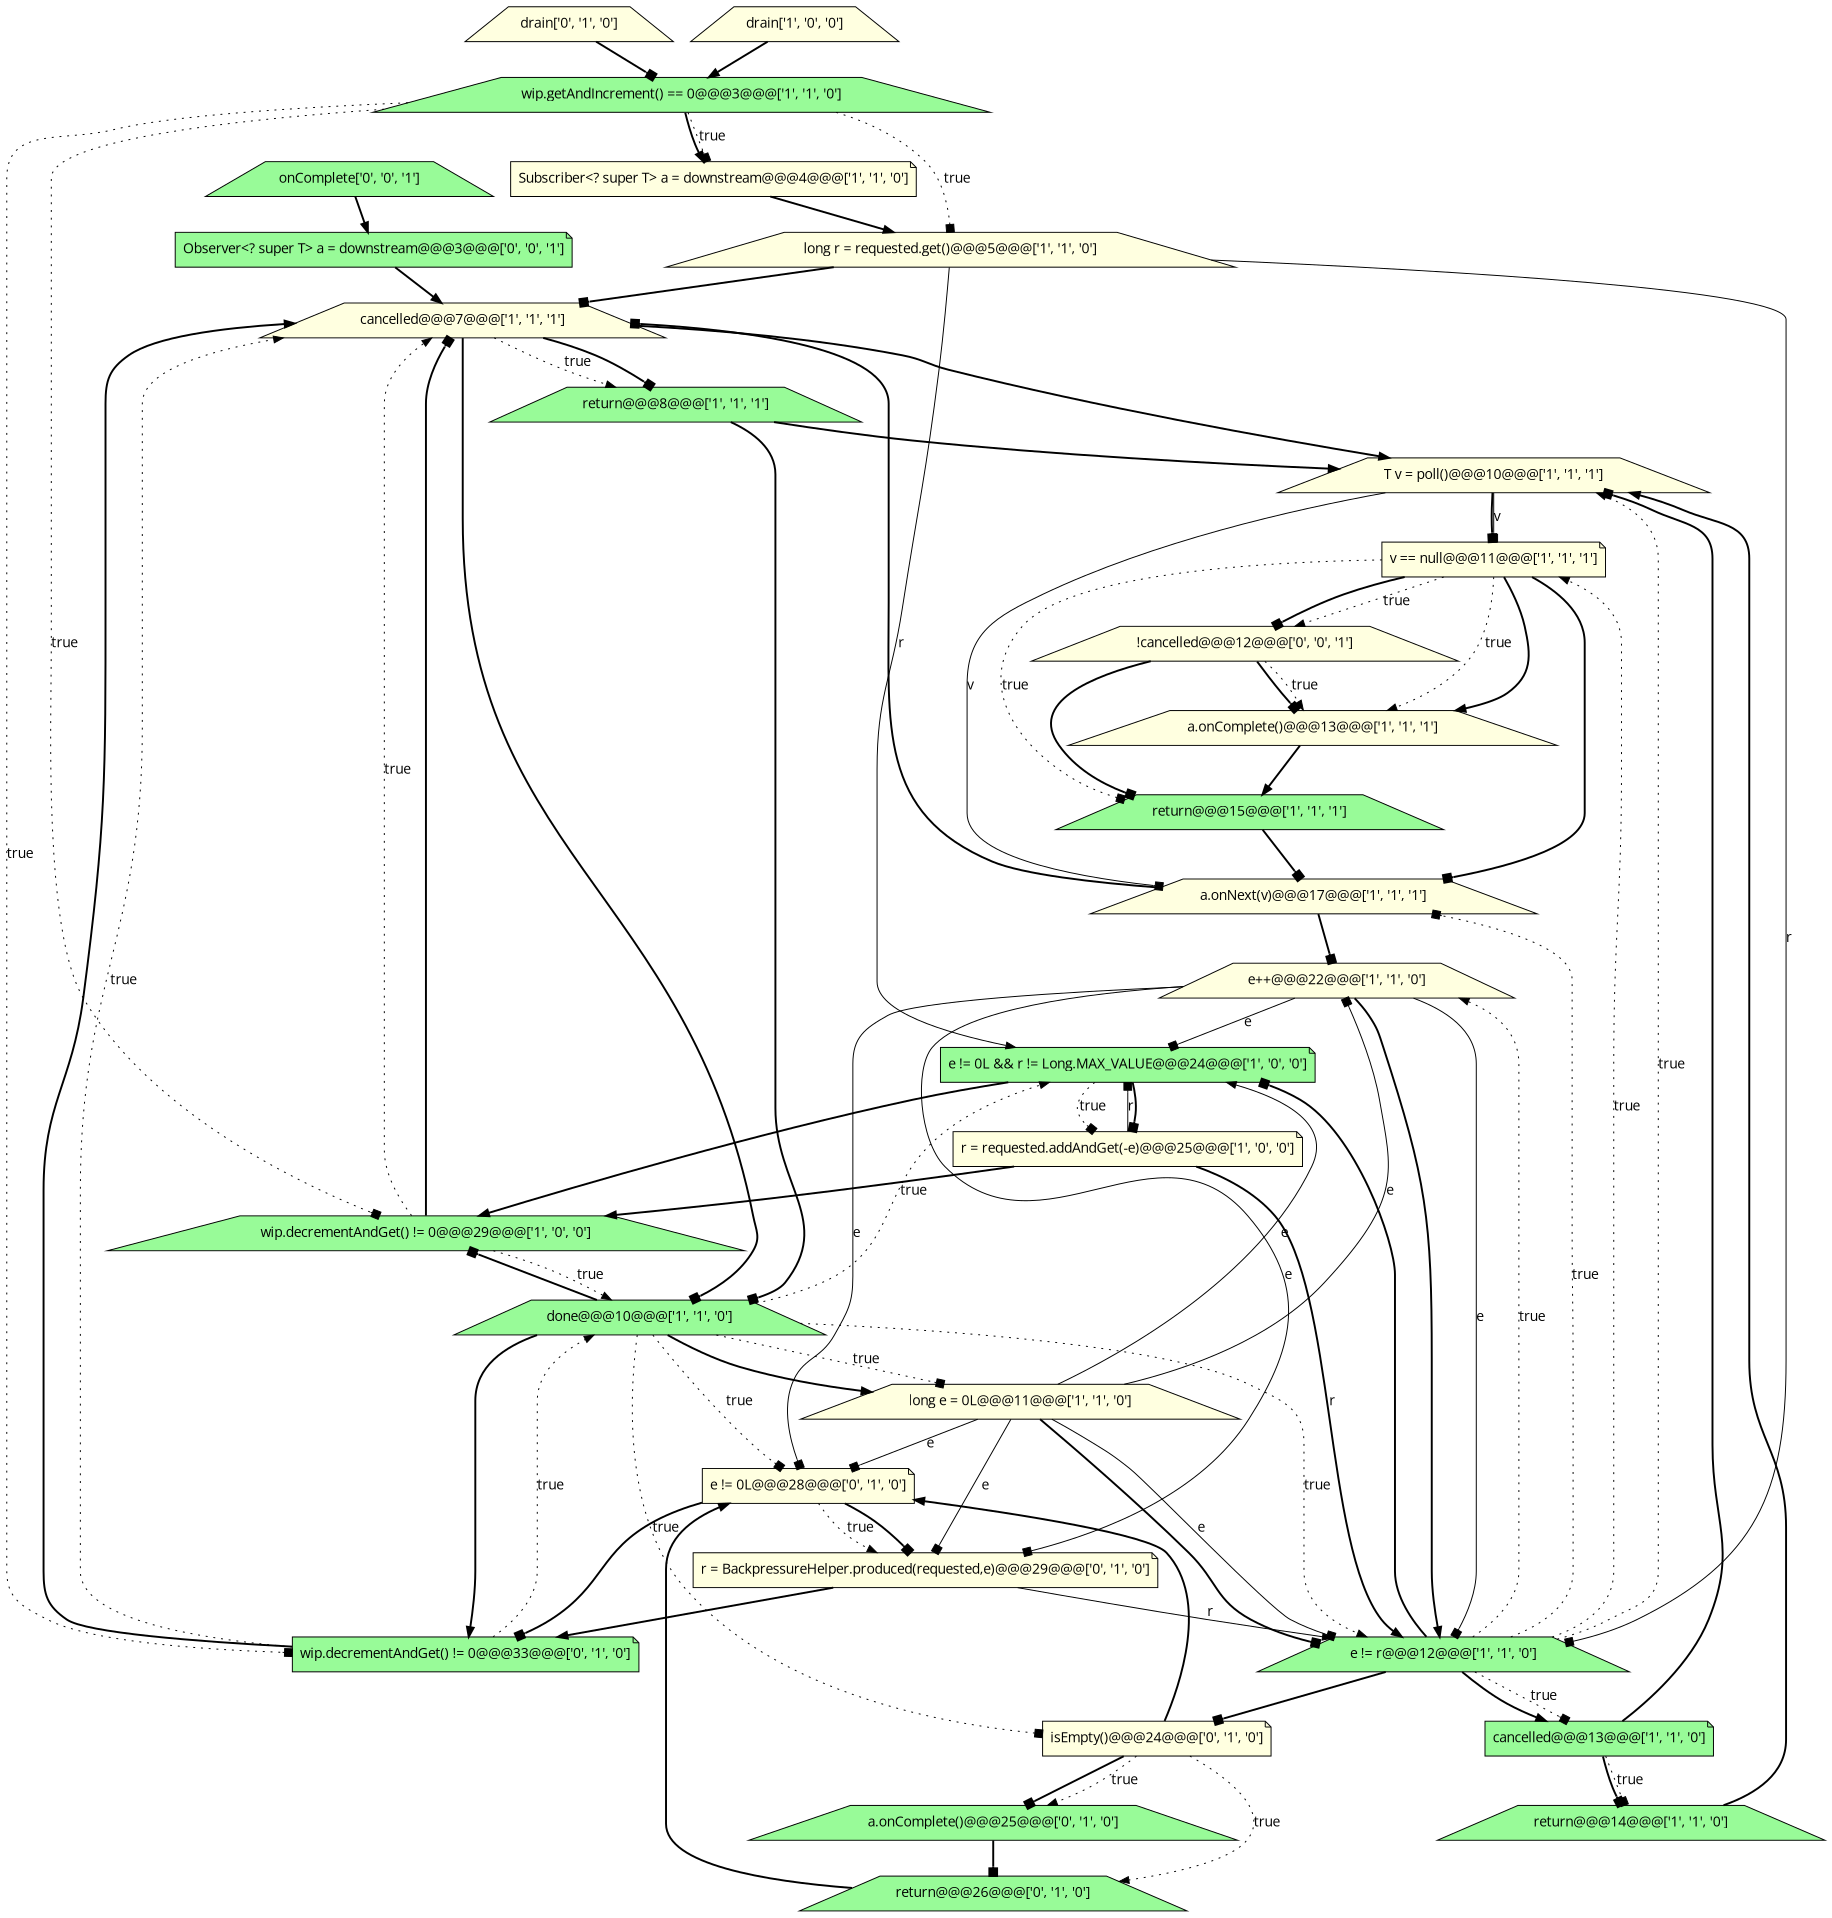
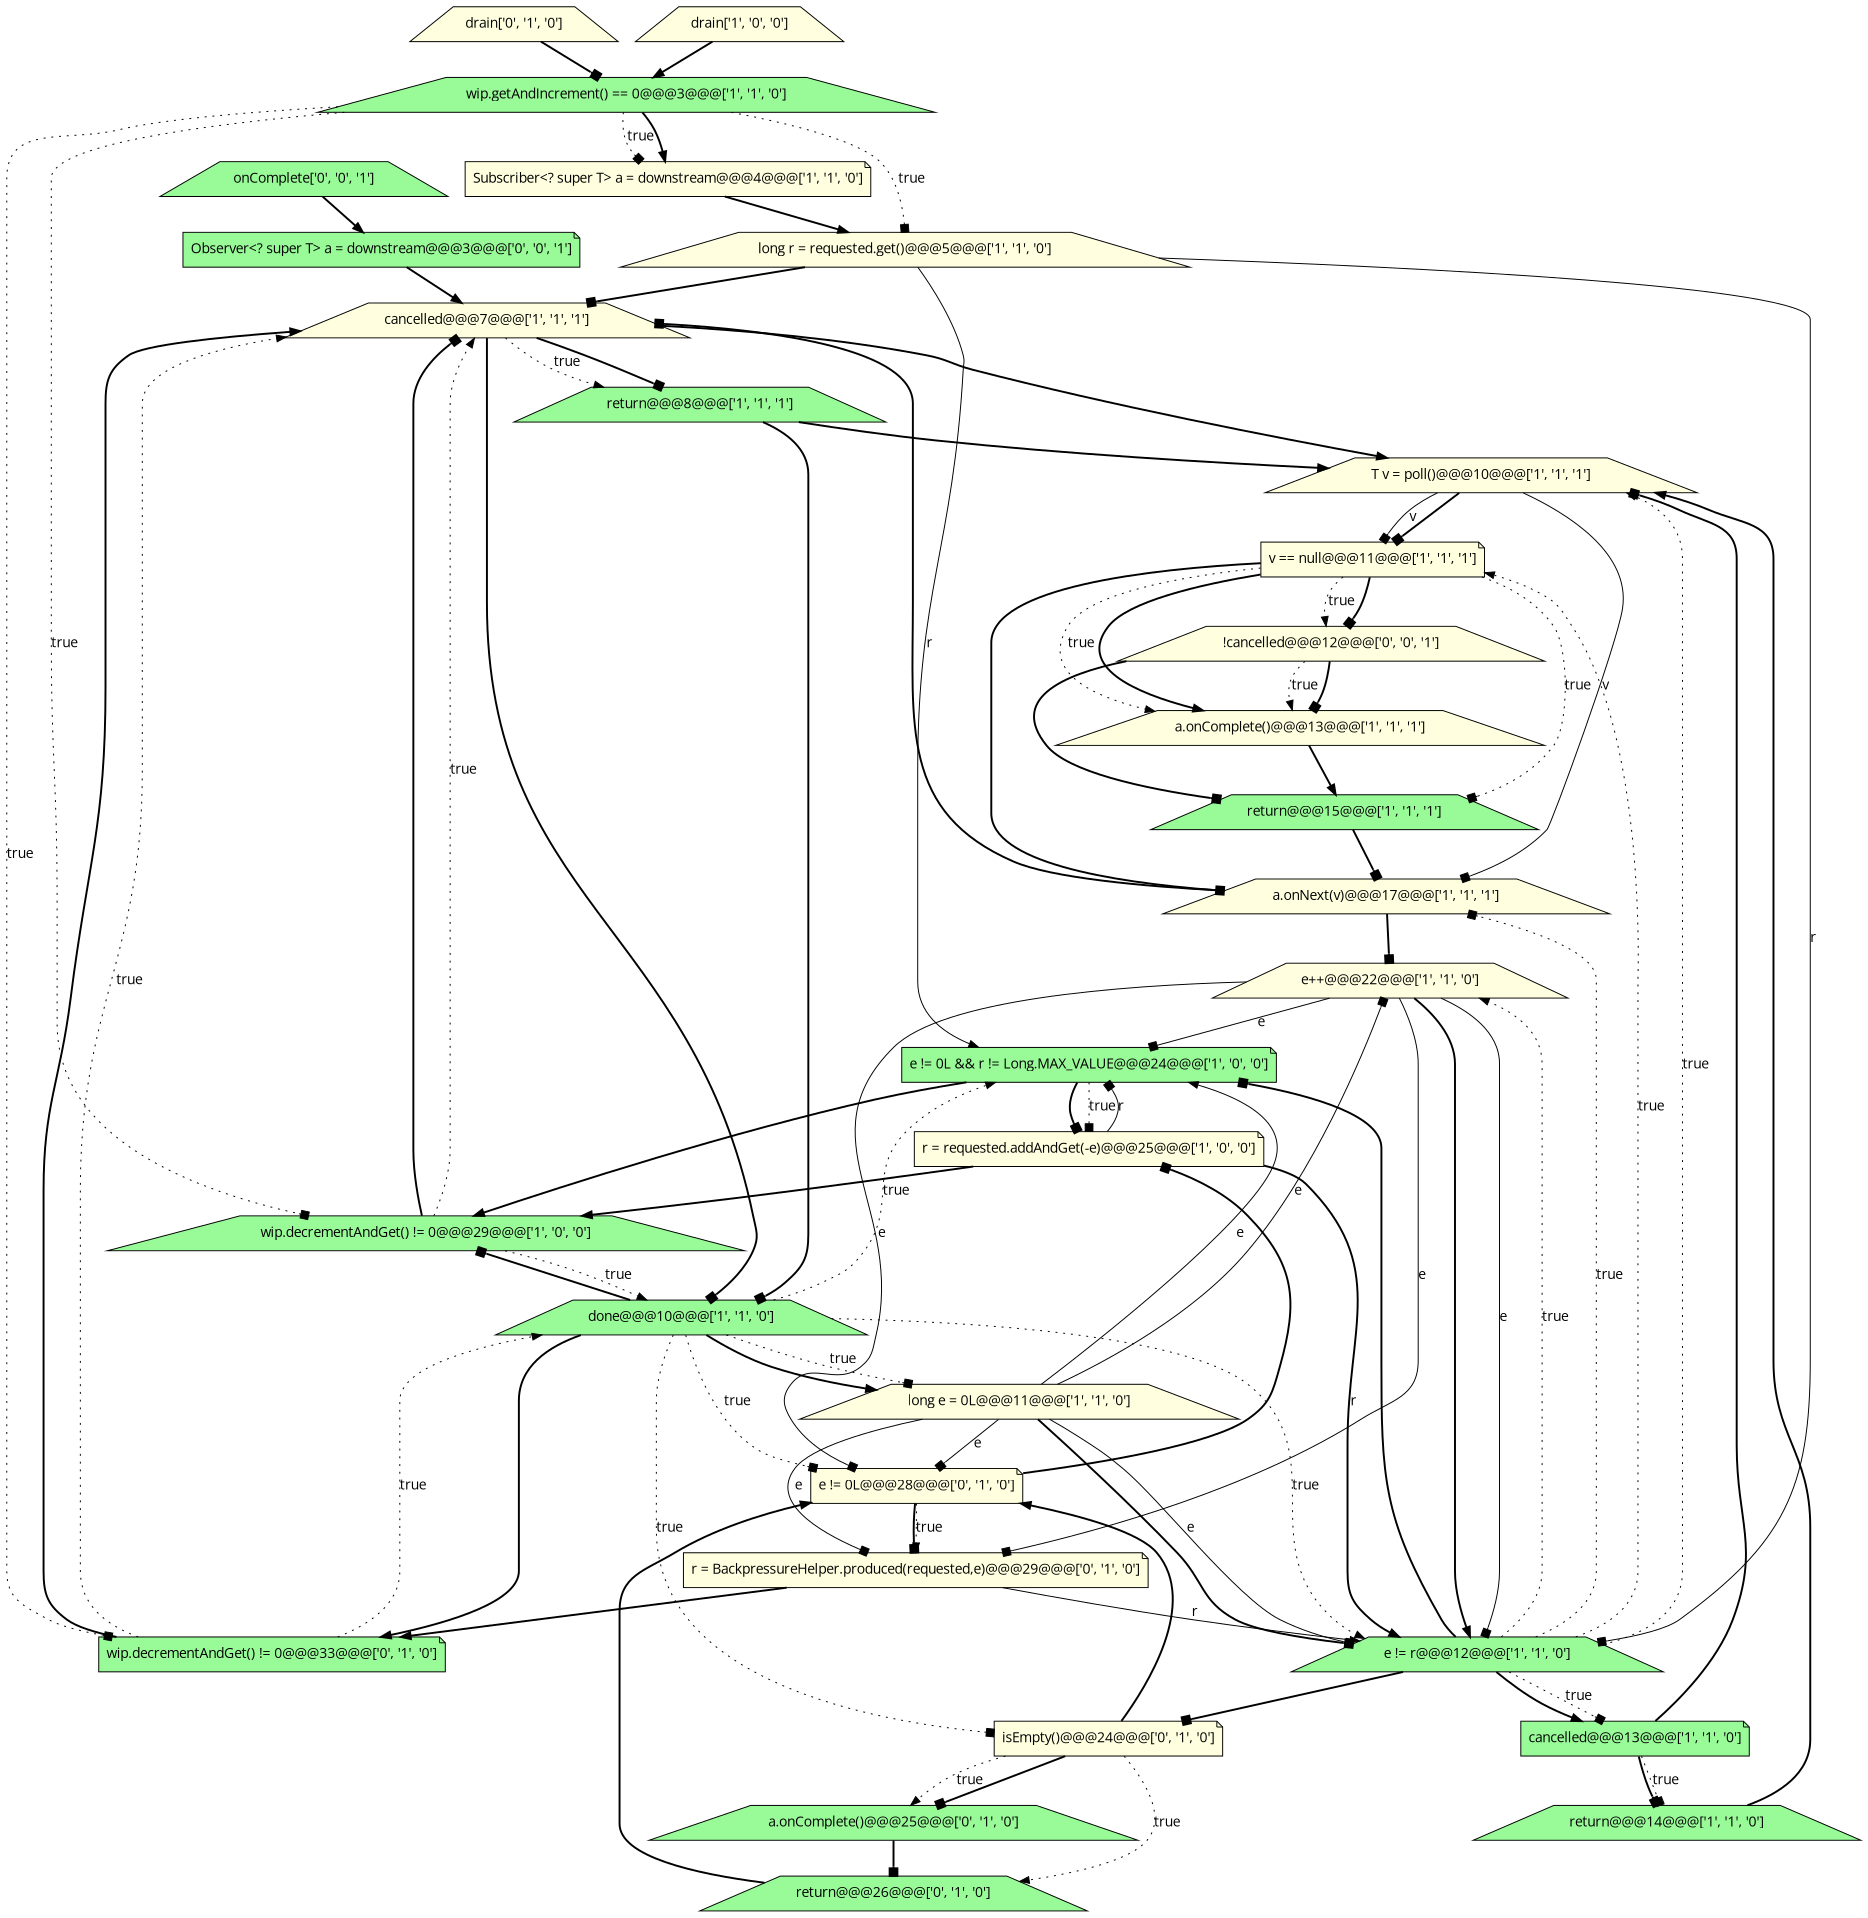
(608, 1560) -> (1274, 1386)
